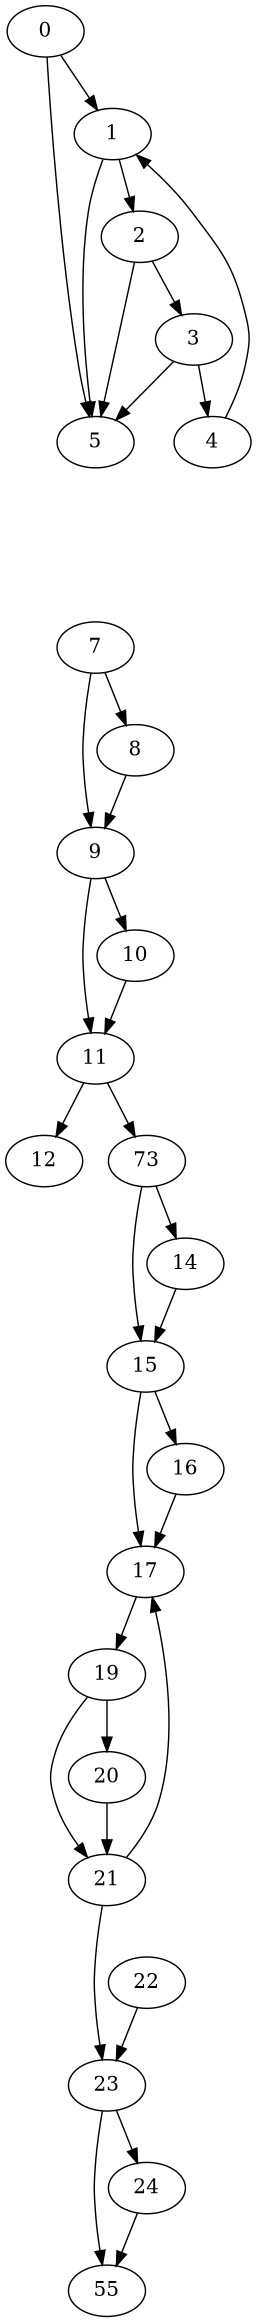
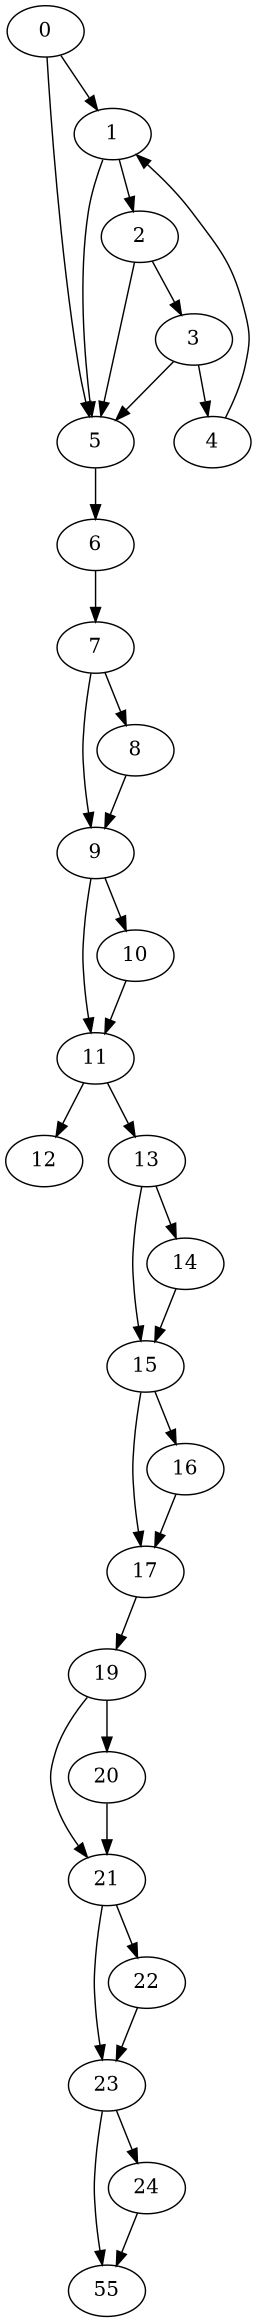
none -> (96, 545)
(147, 1161) -> (147, 1161)
(168, 1739) -> (124, 1925)
